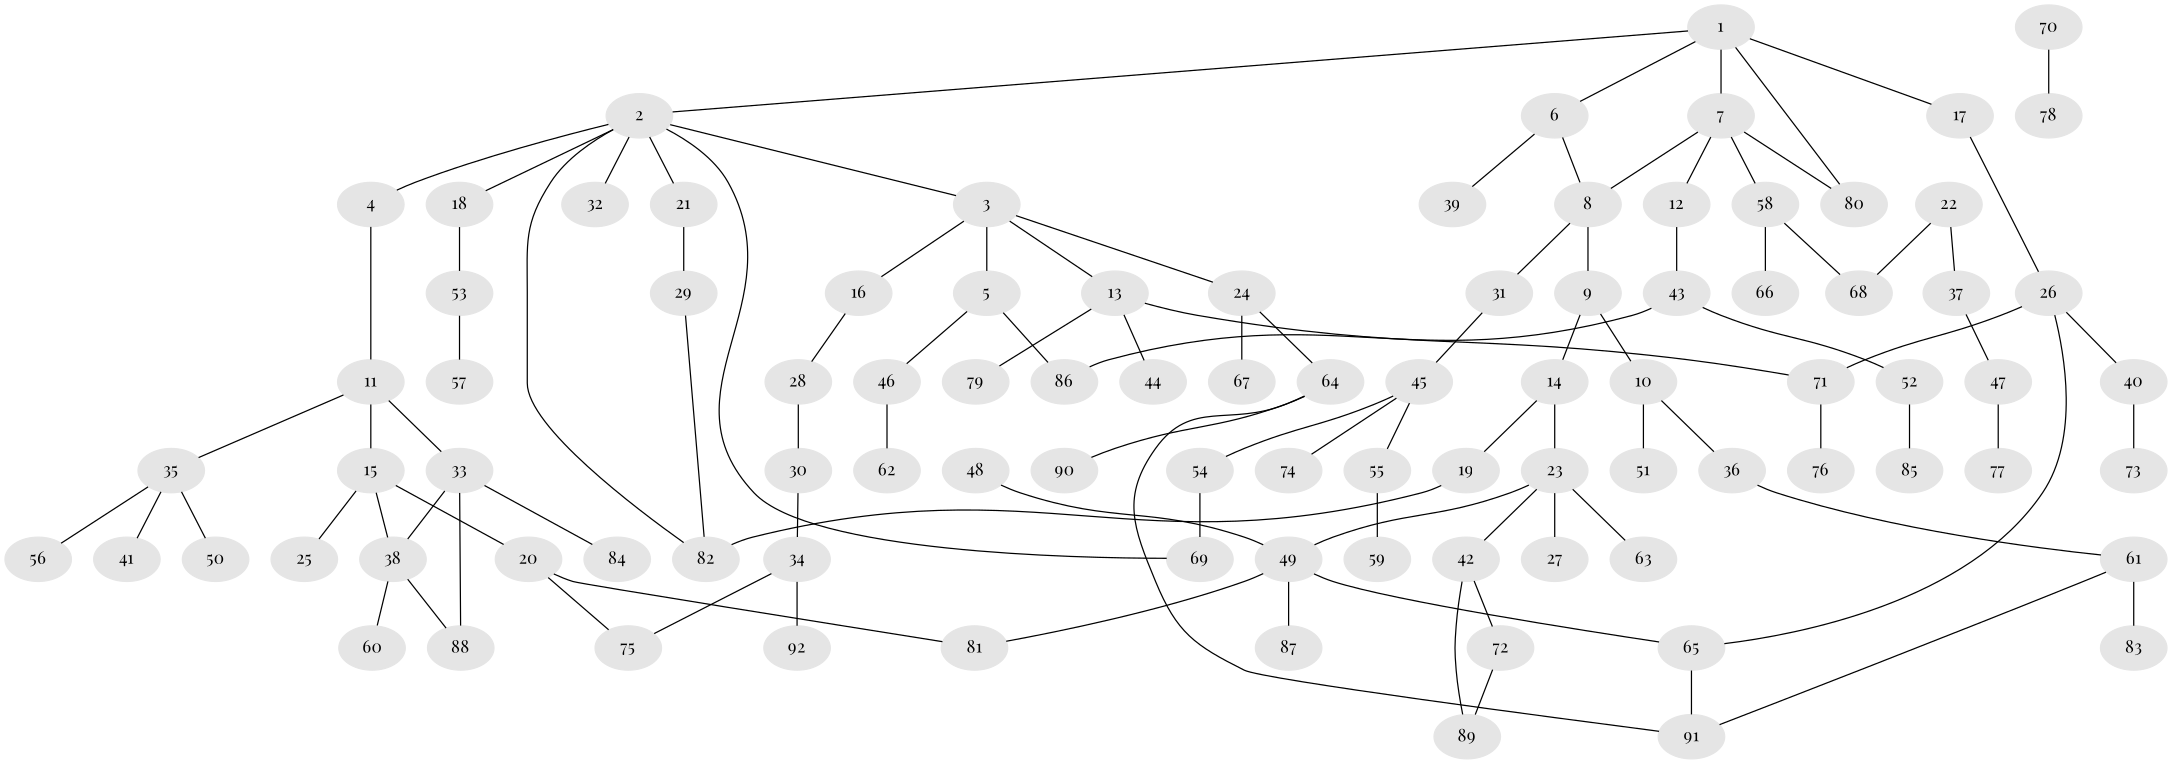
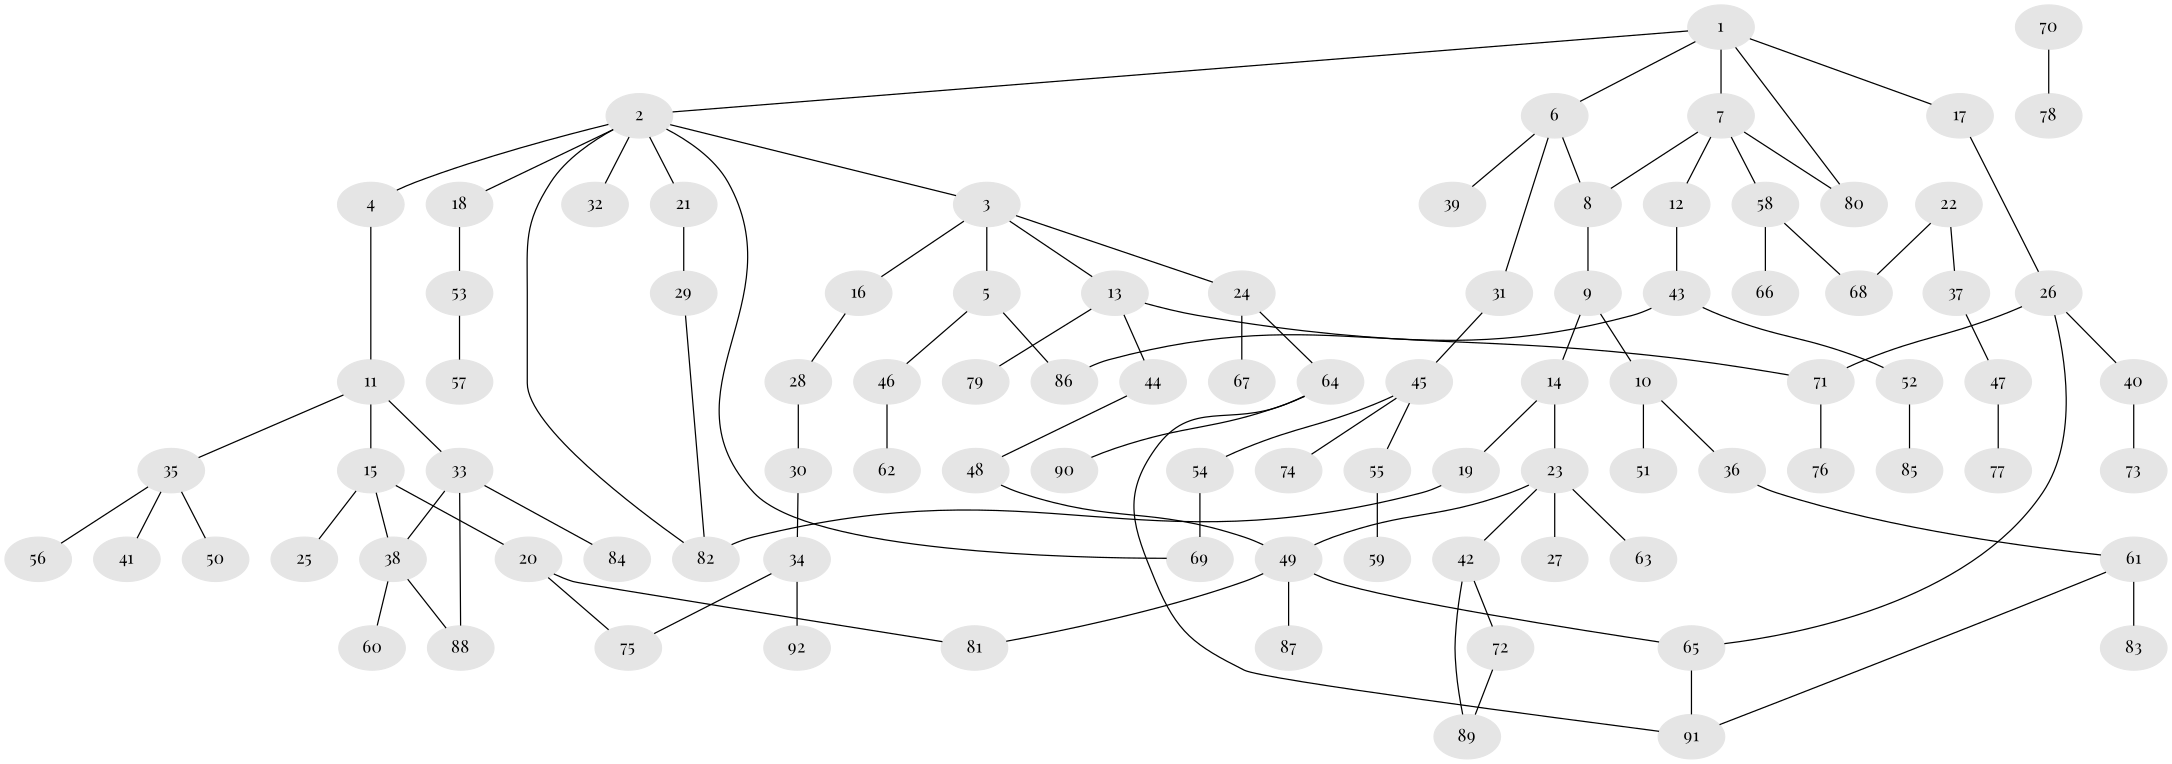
(1544, 249) -> (1527, 205)
none -> (1064, 426)
